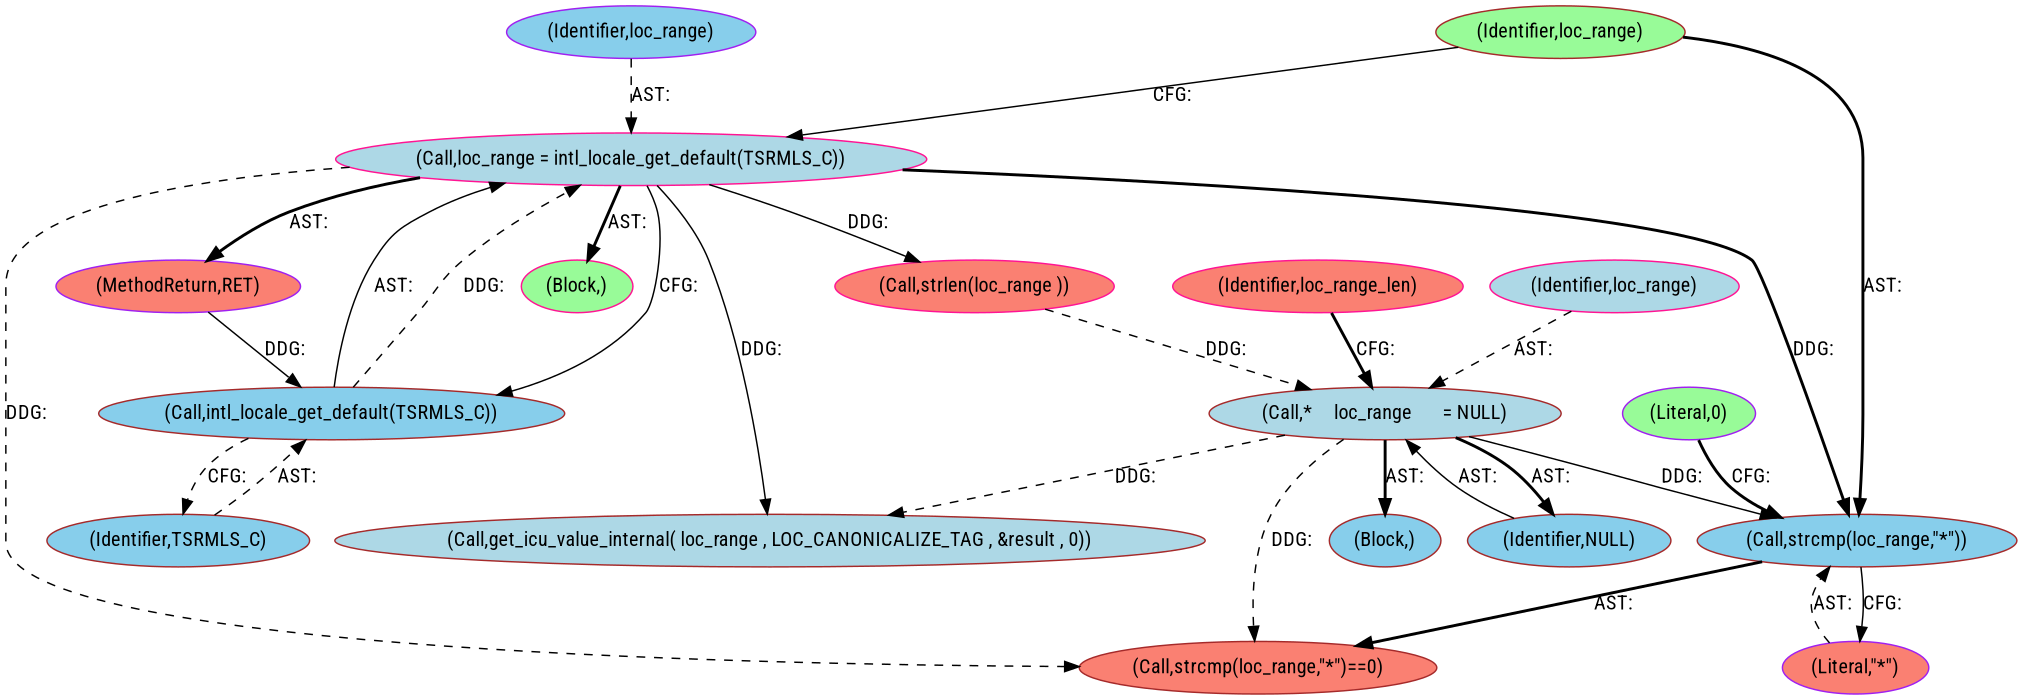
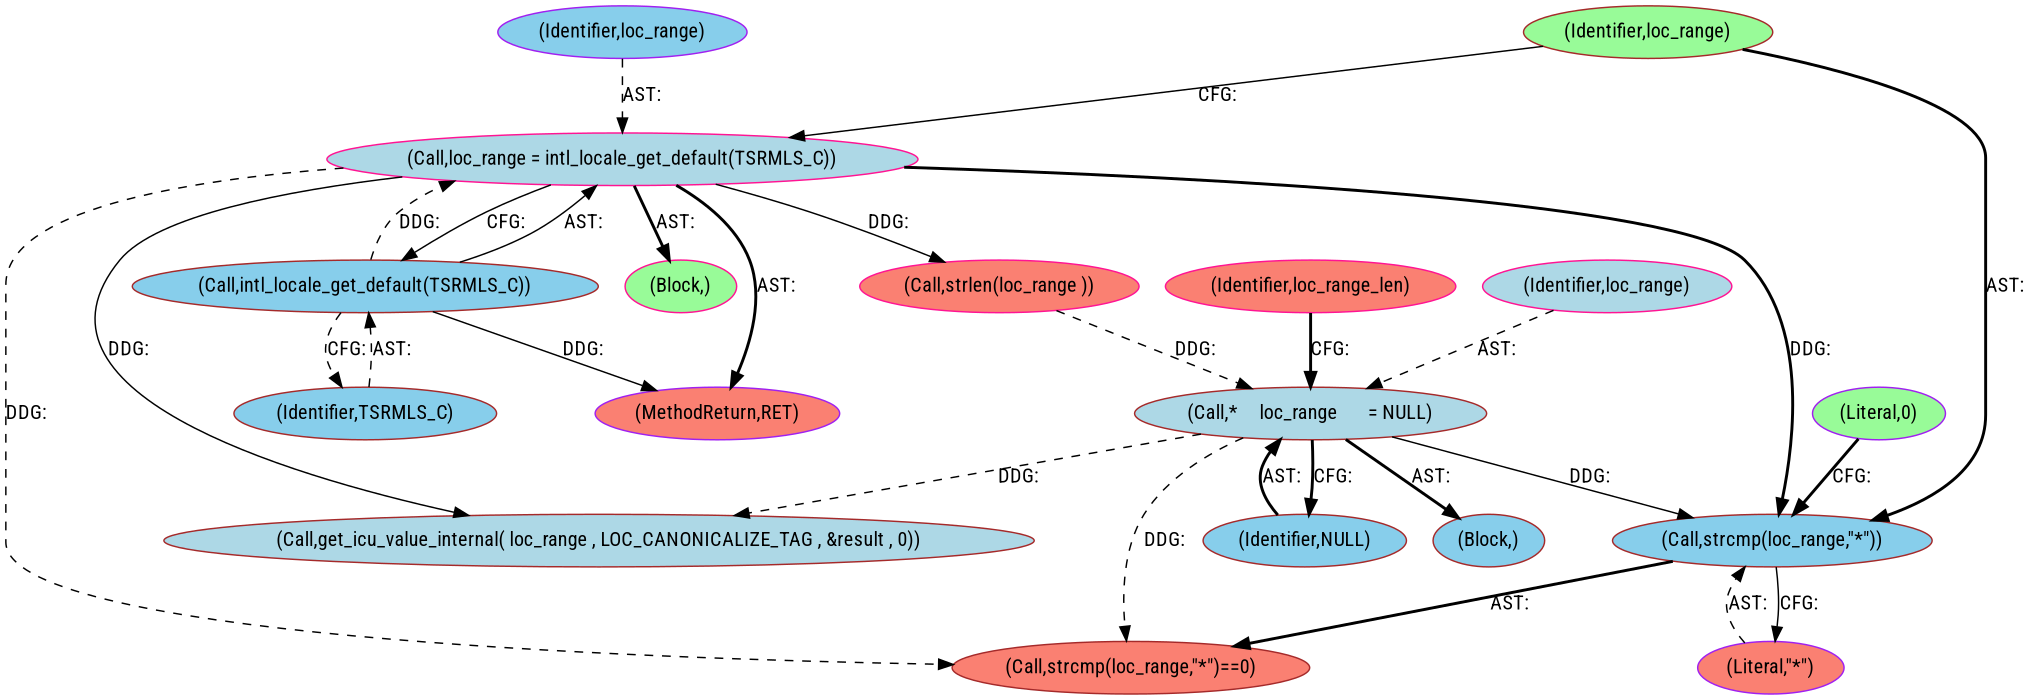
(248, 345) -> (538, 349)
(1553, 477) -> (1335, 477)
(1461, 490) -> (1261, 484)
